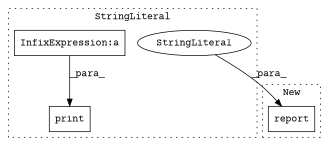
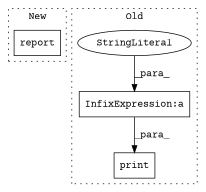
(133, 17) -> (134, 17)
(248, 75) -> (134, 70)
